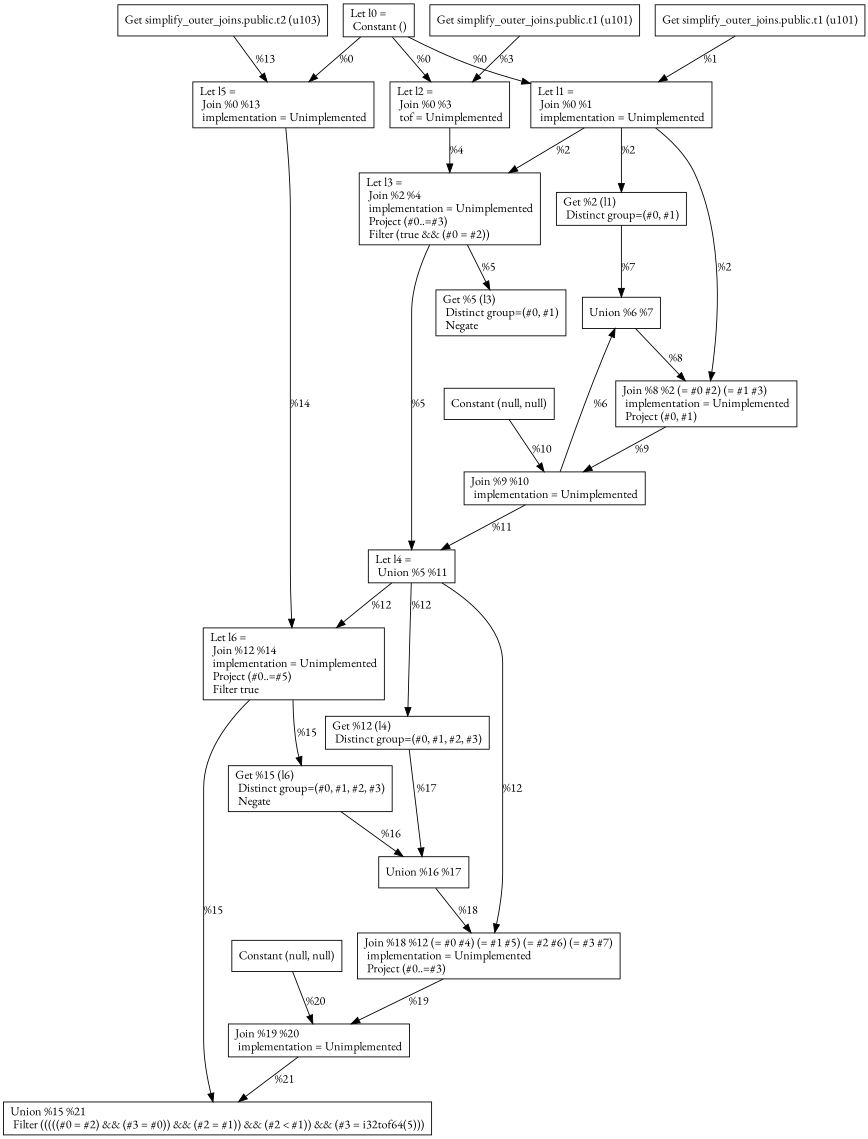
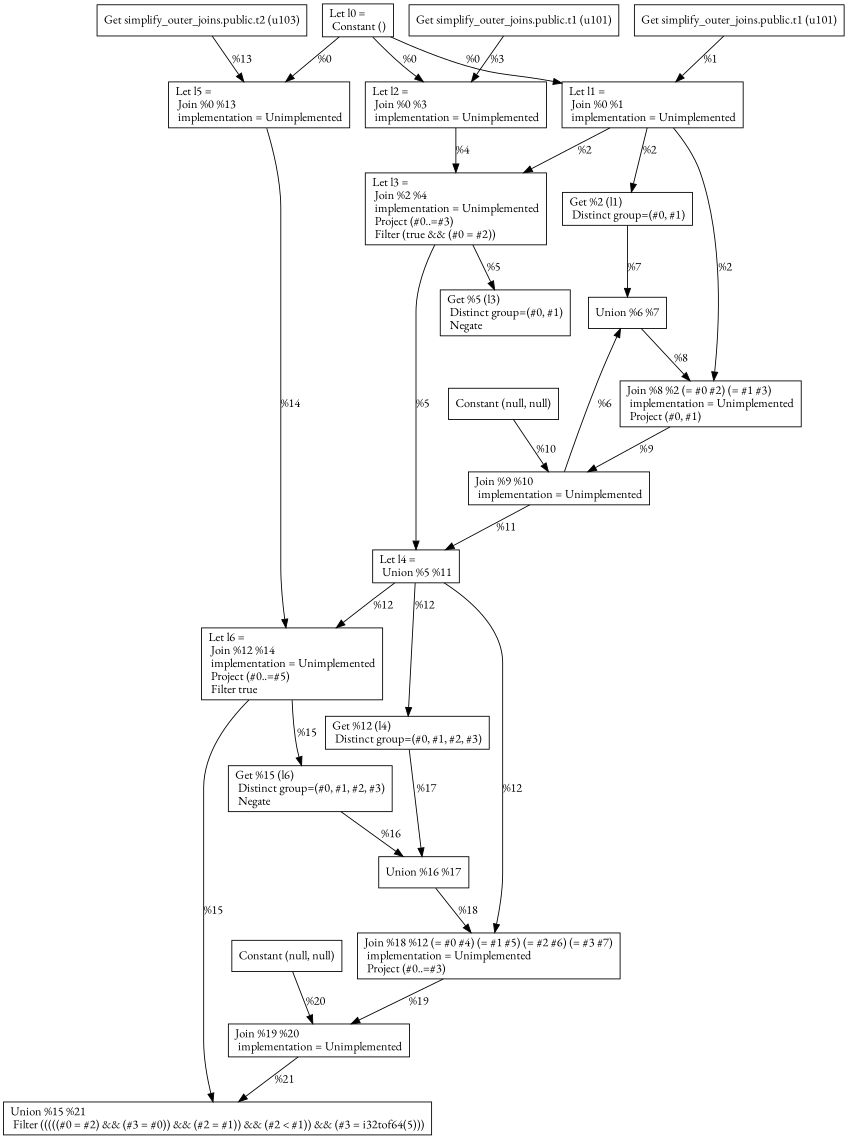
(450, 105) -> (456, 105)
